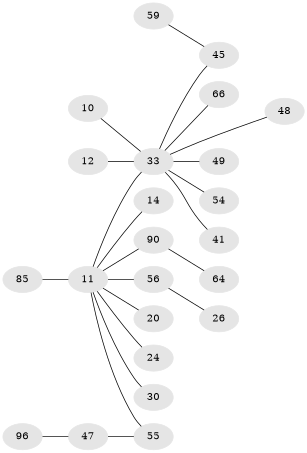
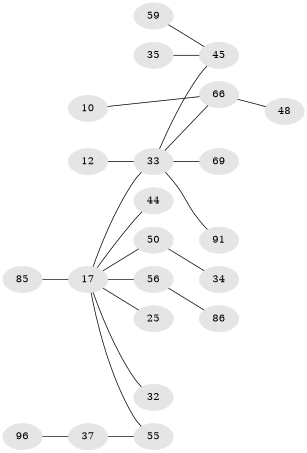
none -> (154, 55)
(121, 135) -> (154, 102)
(218, 135) -> (252, 103)
(219, 162) -> (219, 162)
(154, 201) -> (154, 201)
(219, 201) -> none
(154, 240) -> (154, 240)
(219, 240) -> (219, 240)
(88, 279) -> (88, 279)
(219, 279) -> (219, 279)
(154, 319) -> (154, 319)
(219, 319) -> (219, 319)
(154, 358) -> none
(154, 397) -> (154, 397)
(88, 437) -> (88, 437)
